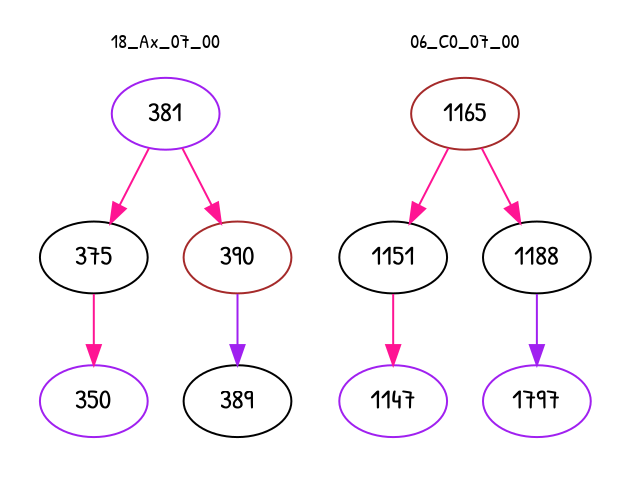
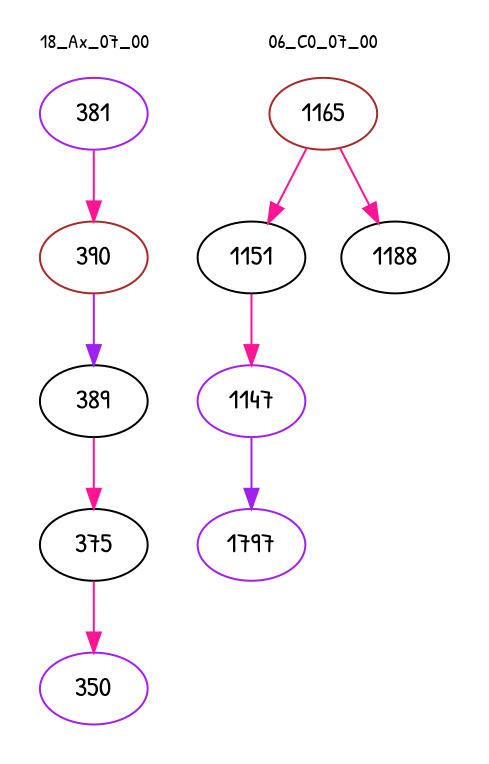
(134, 177) -> (94, 463)
(537, 320) -> (251, 463)
